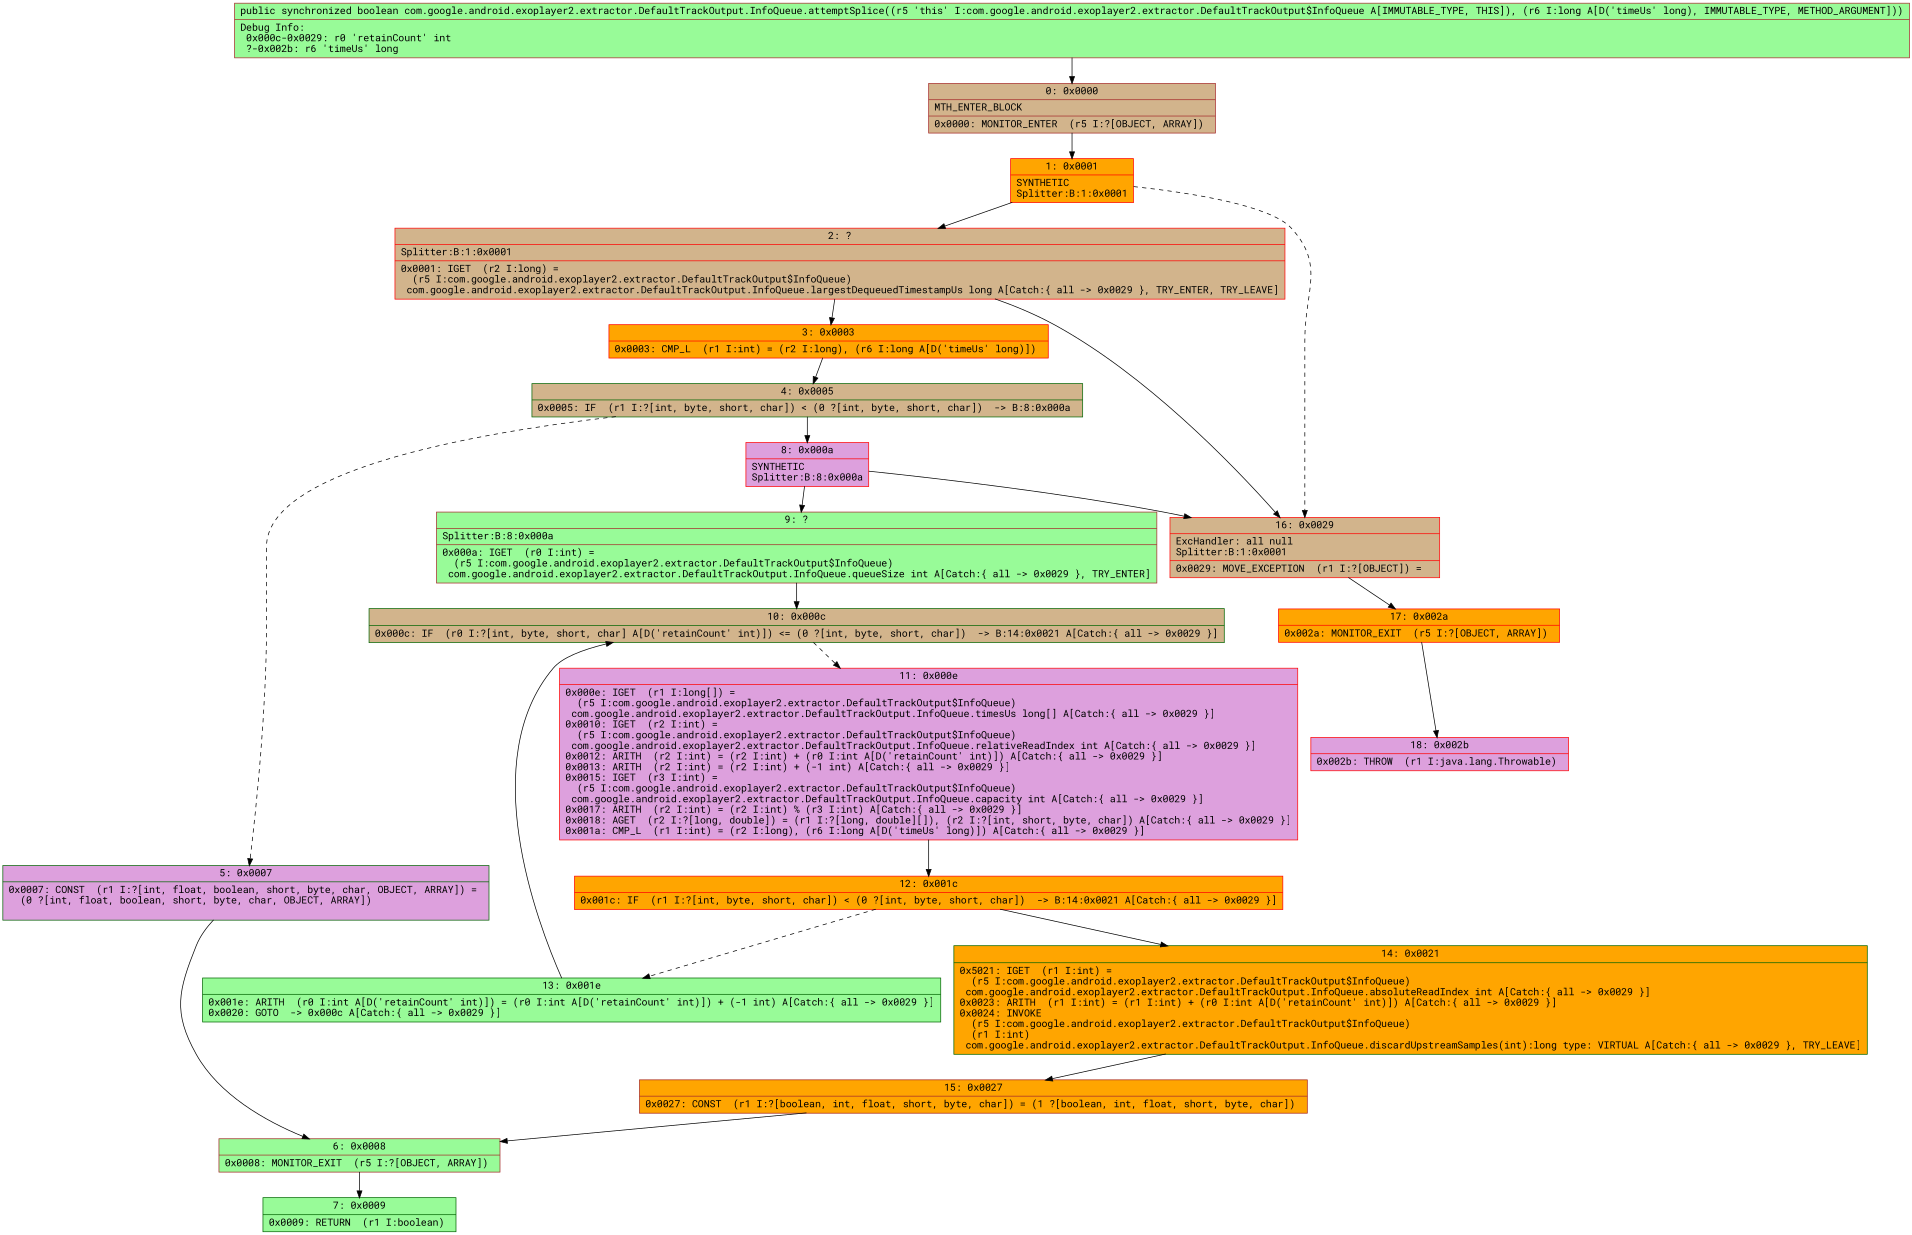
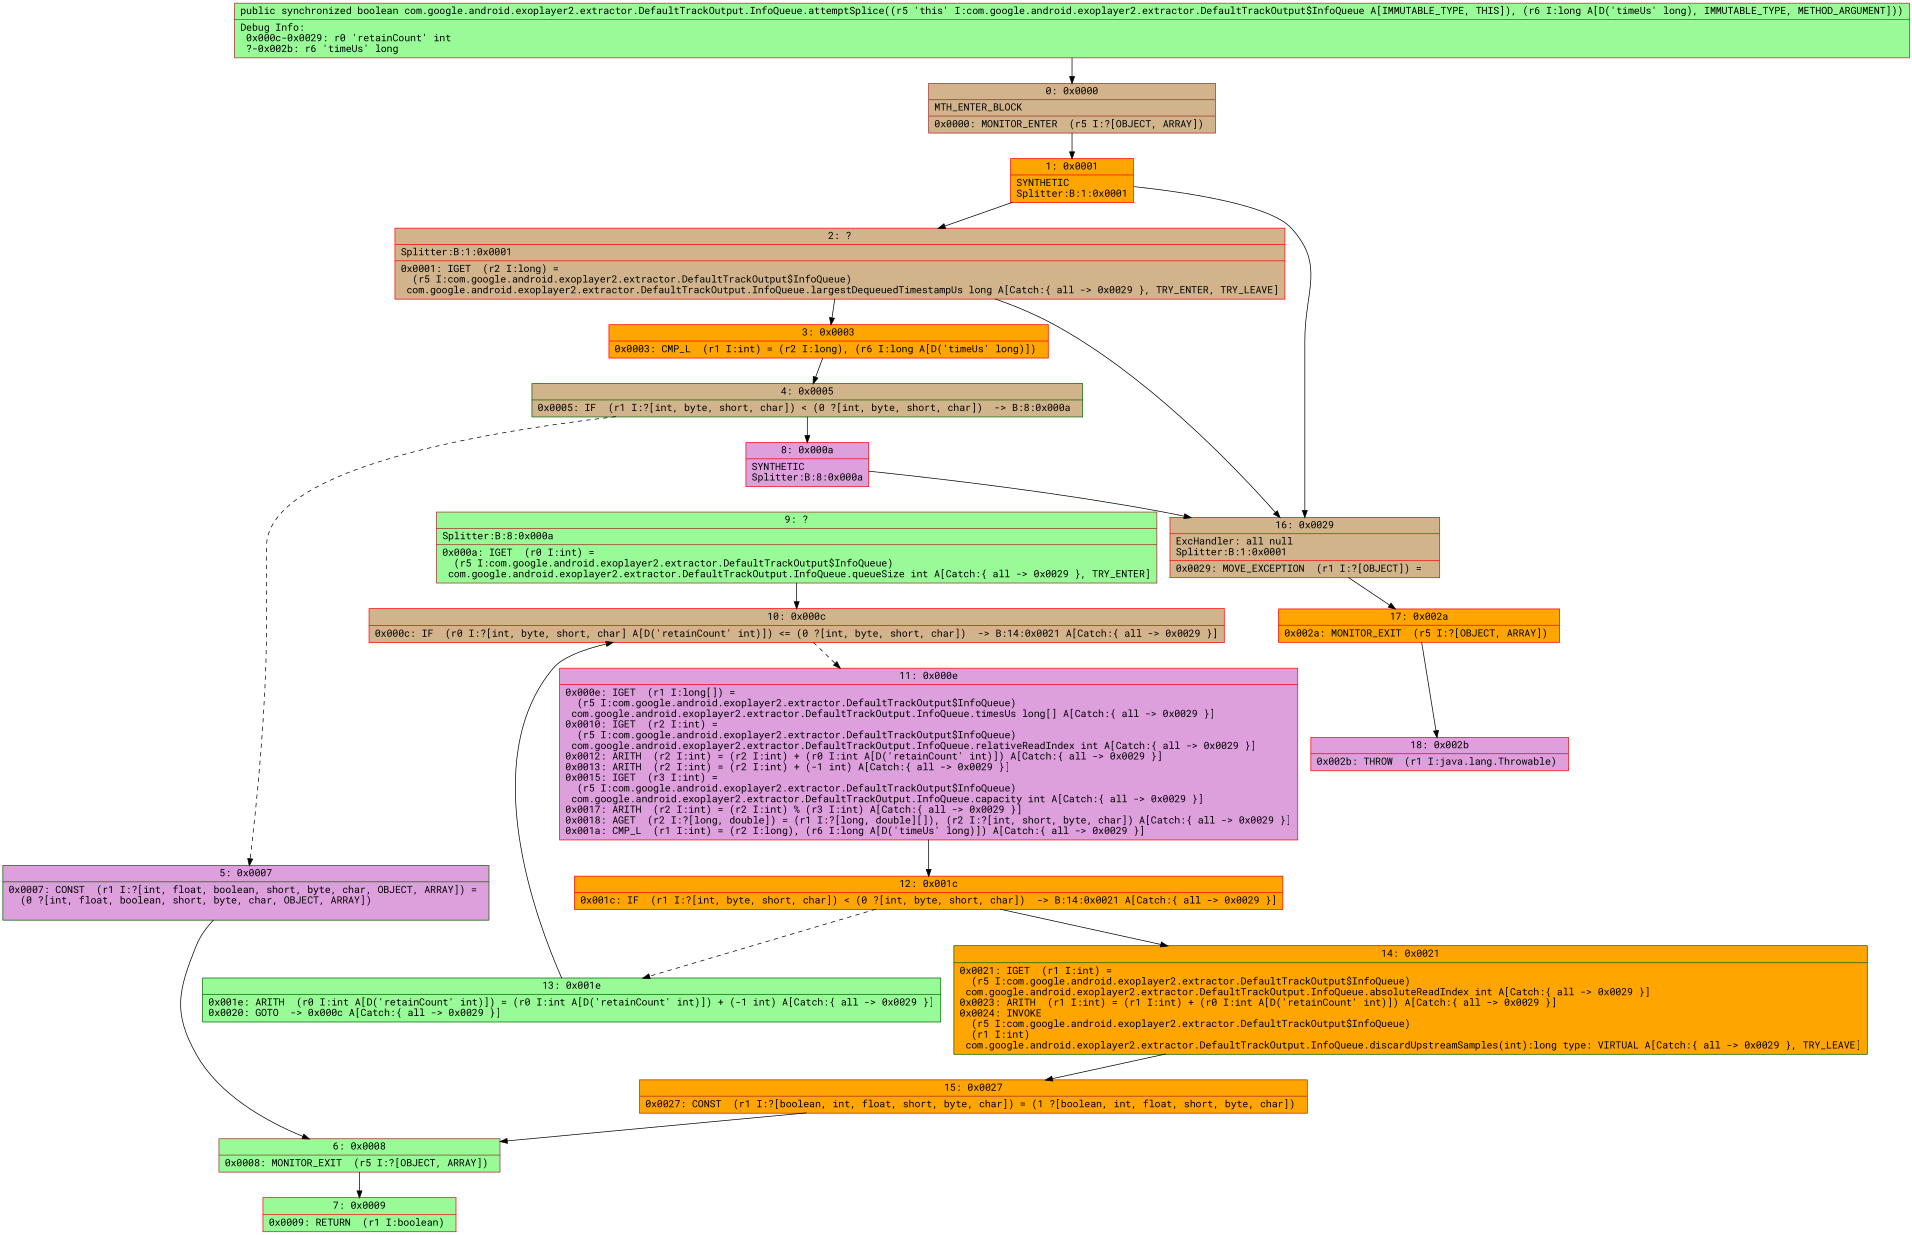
(1310, 284) -> (1310, 284)
(803, 496) -> none
(797, 626) -> (797, 626)
(1039, 971) -> (1039, 971)
(359, 1215) -> (359, 1215)
